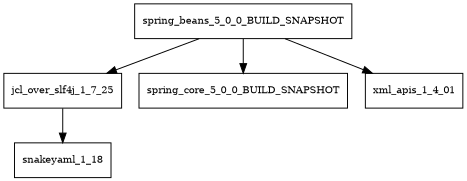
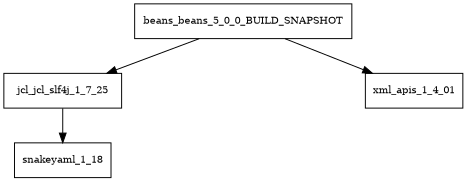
(243, 21) -> (243, 21)
(63, 91) -> (63, 91)
(243, 91) -> none
